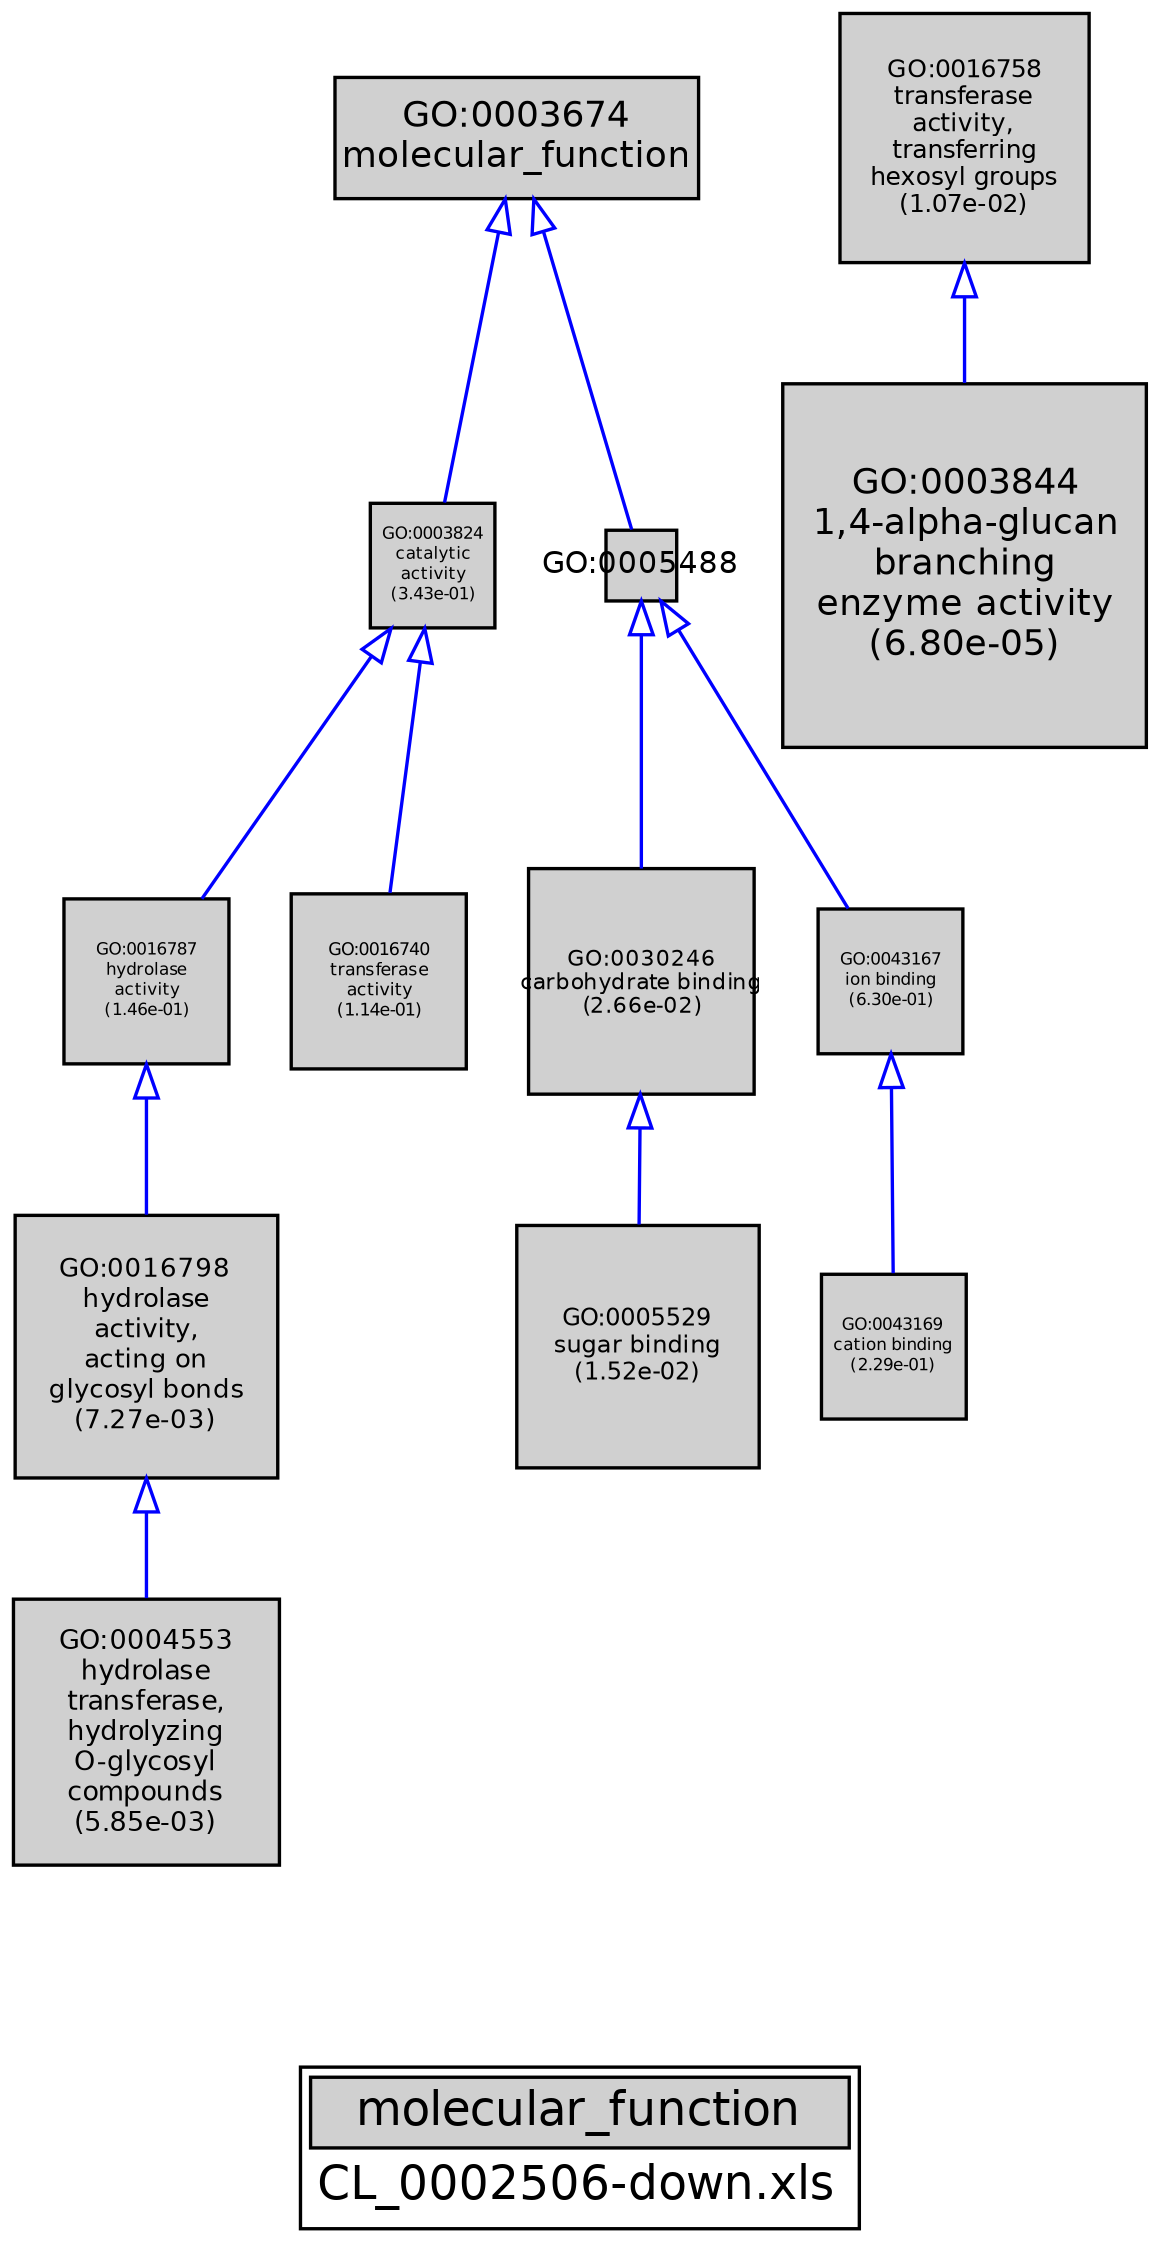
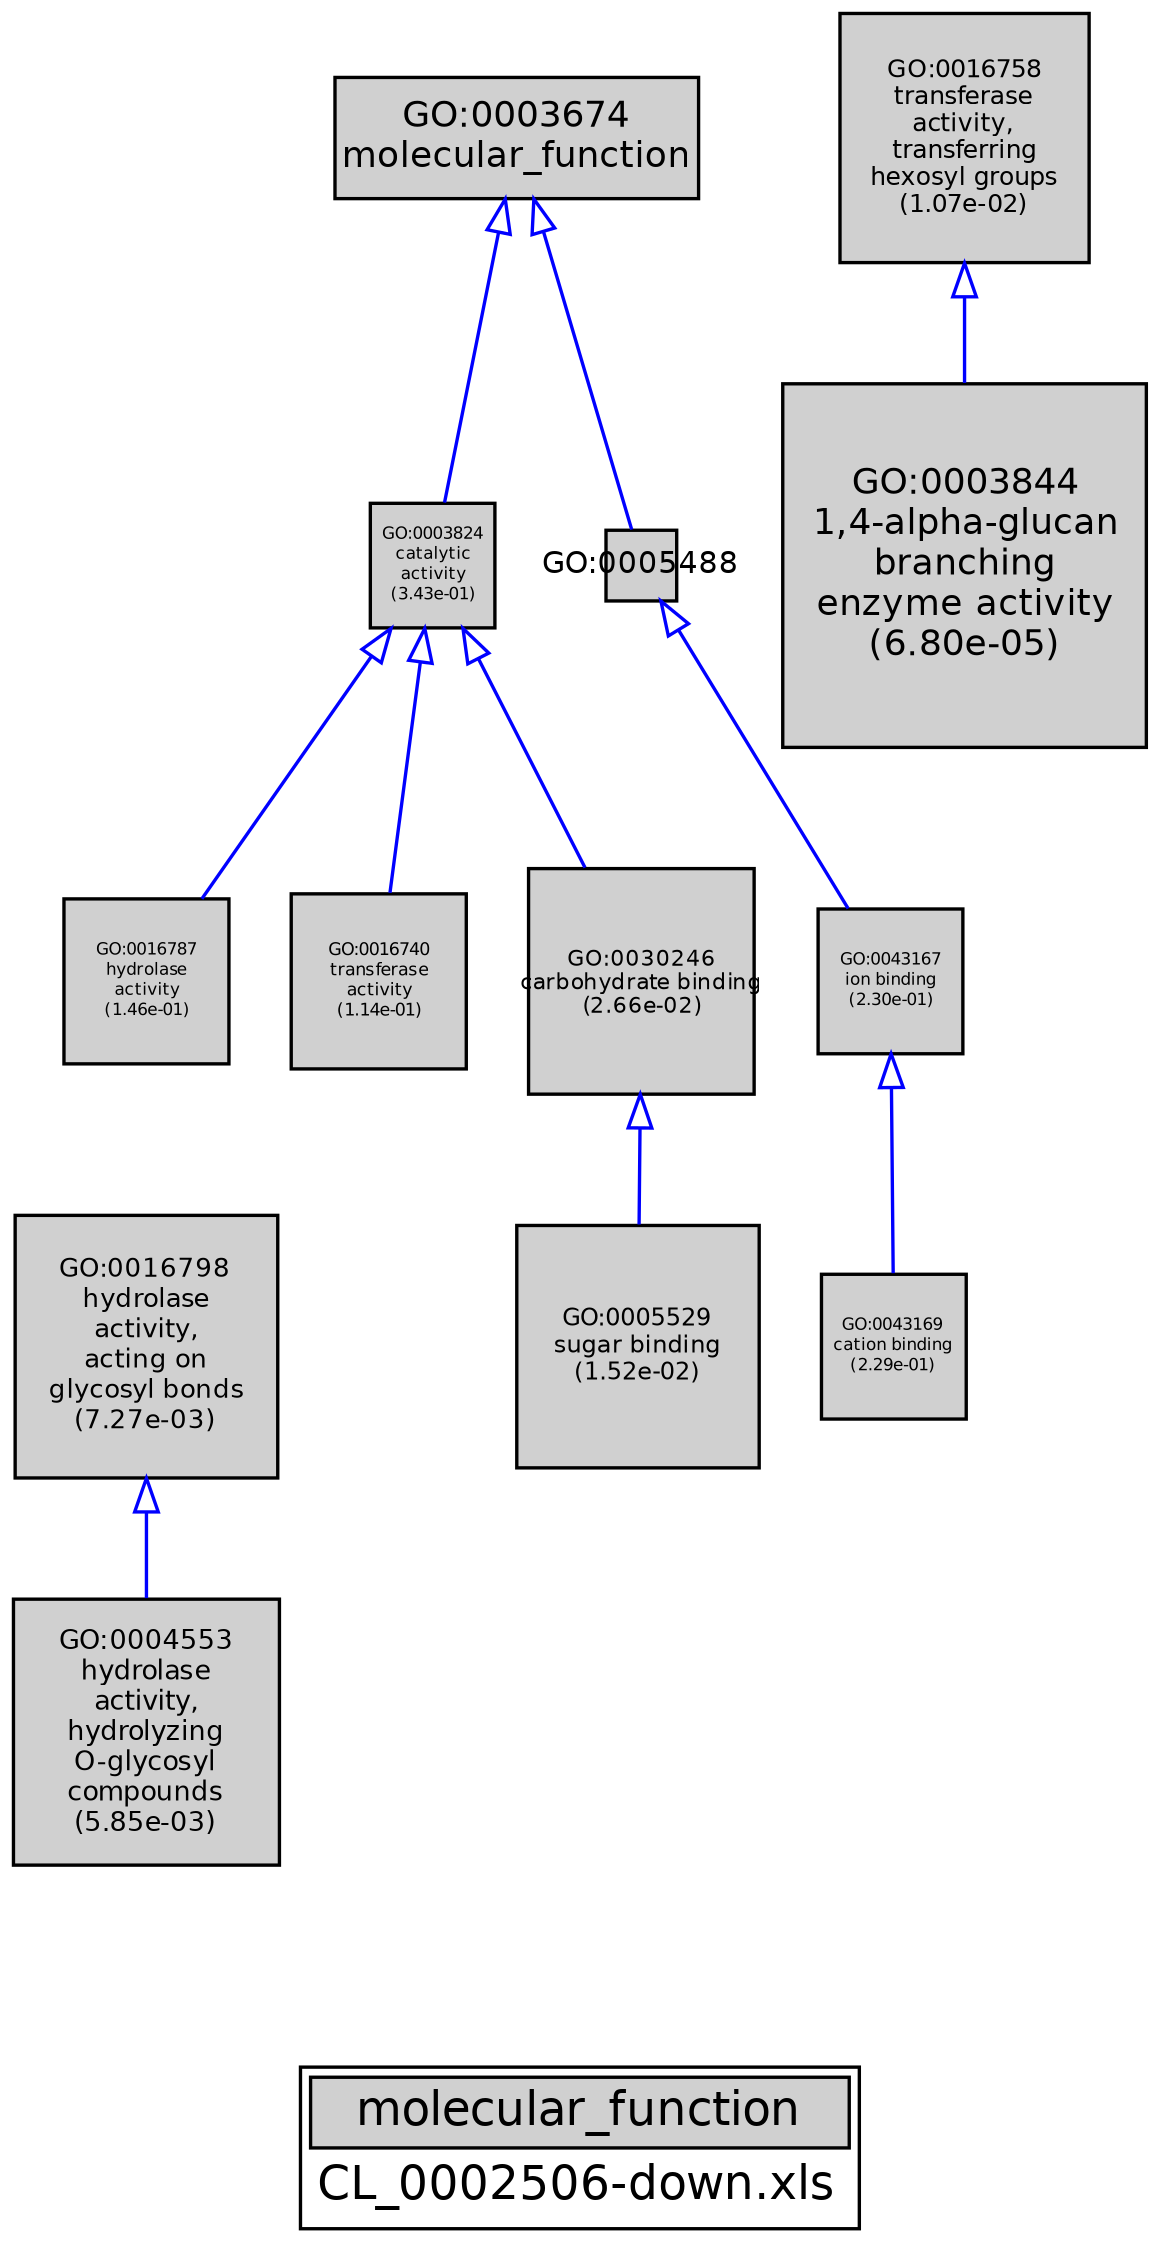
(641, 752) -> (532, 763)
(892, 1000) -> (892, 1000)
(146, 1156) -> none
(146, 1702) -> (146, 1702)
